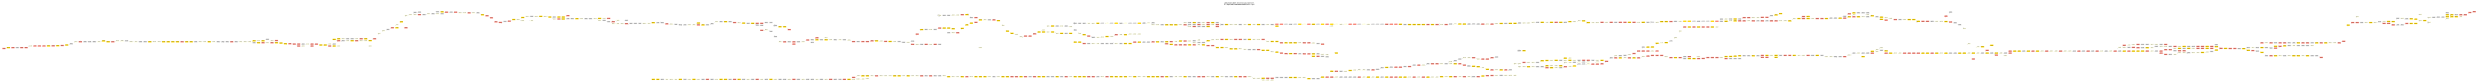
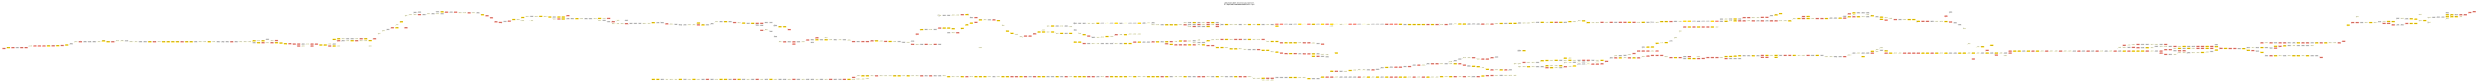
(154, 42) -> (154, 42)
